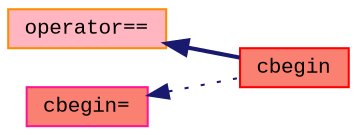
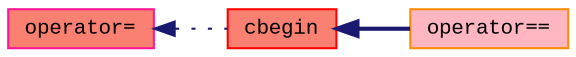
(213, 53) -> (384, 29)
(87, 107) -> (81, 29)
